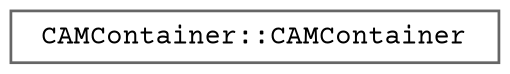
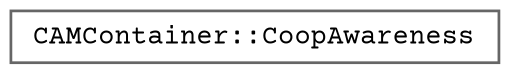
(255, 37) -> (255, 37)
